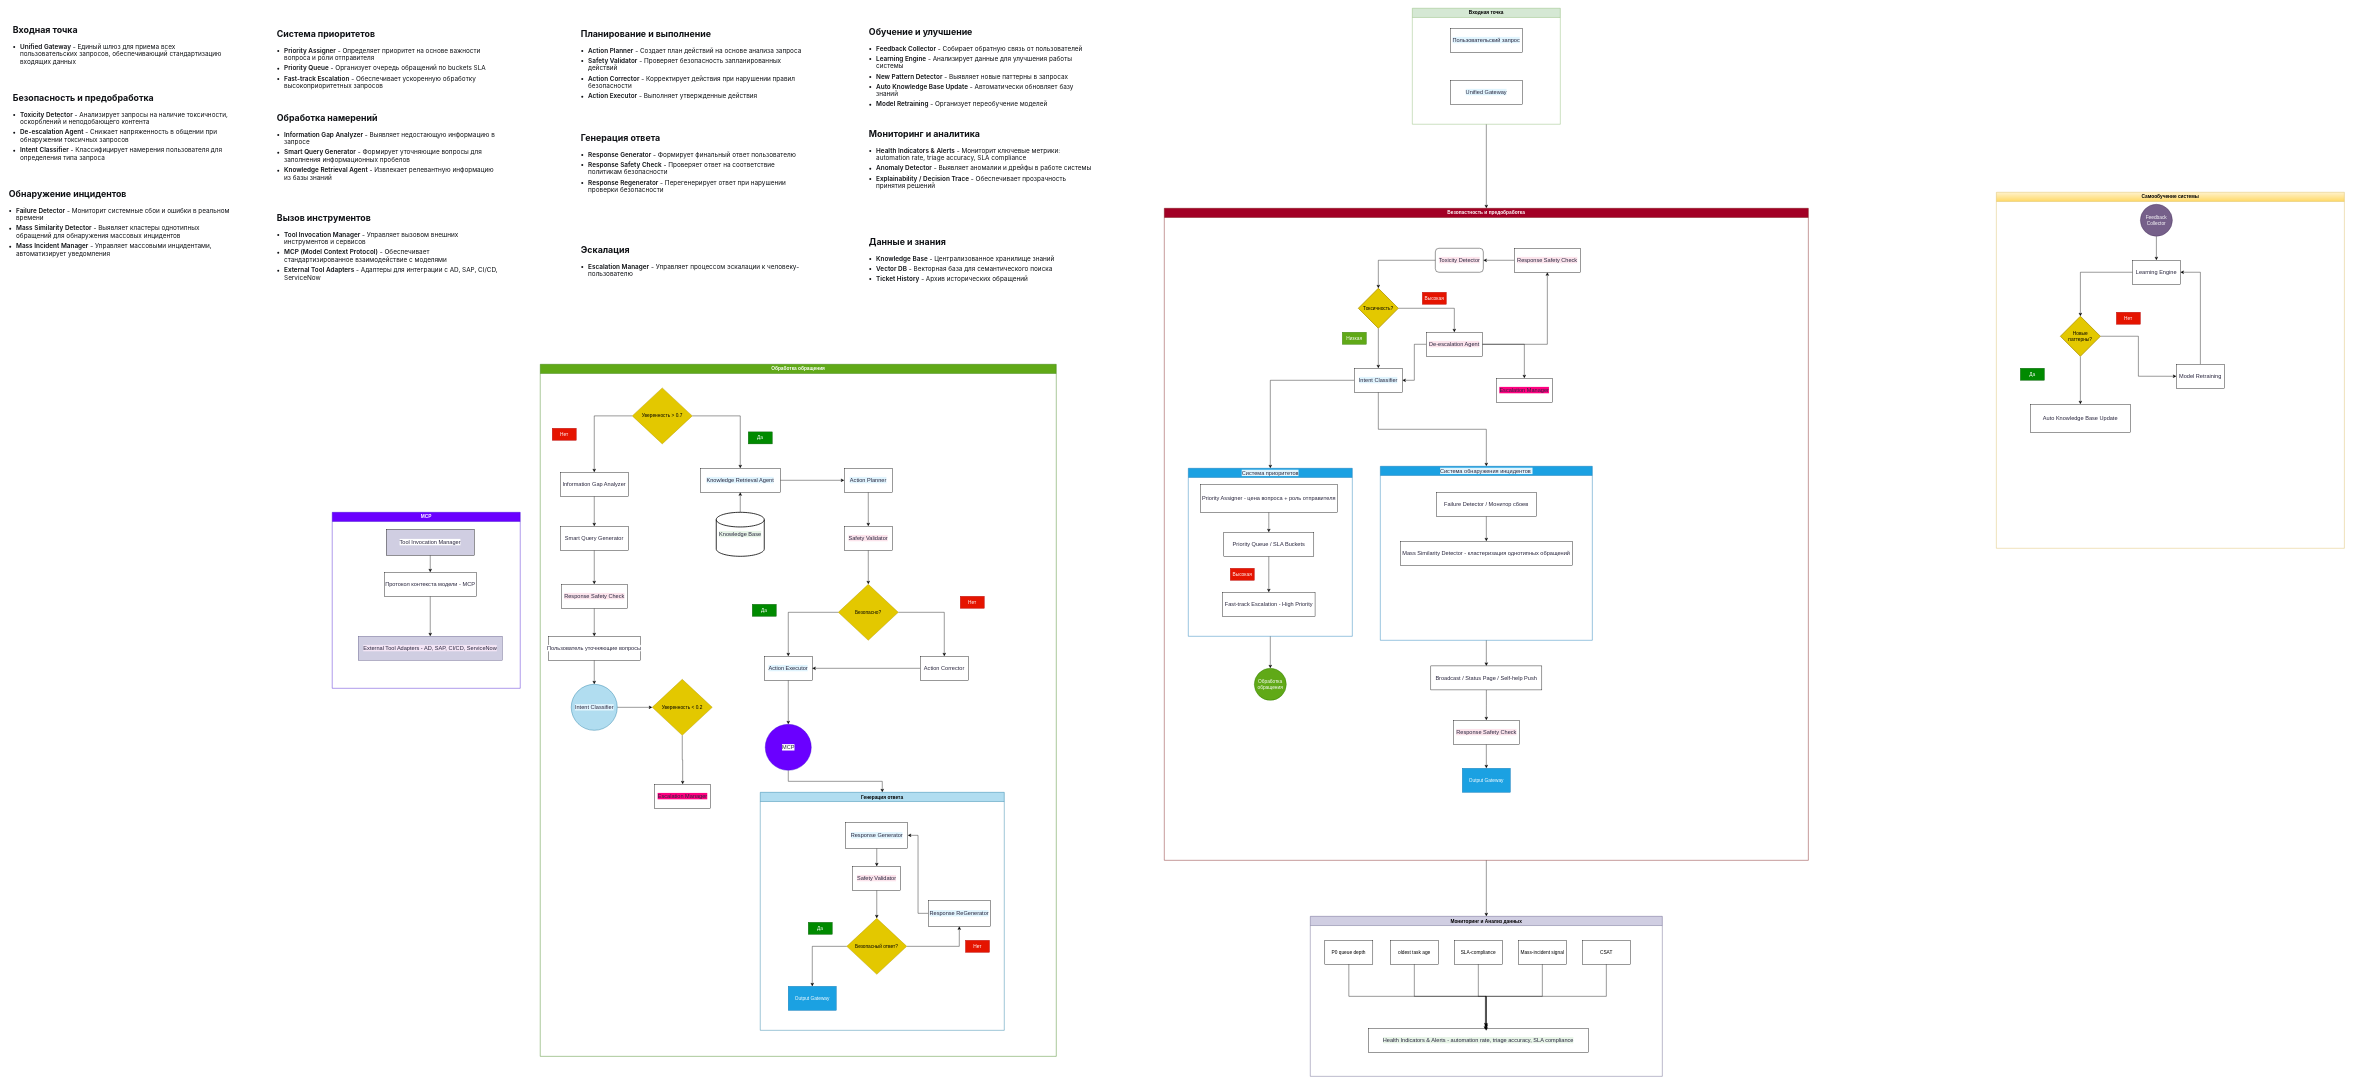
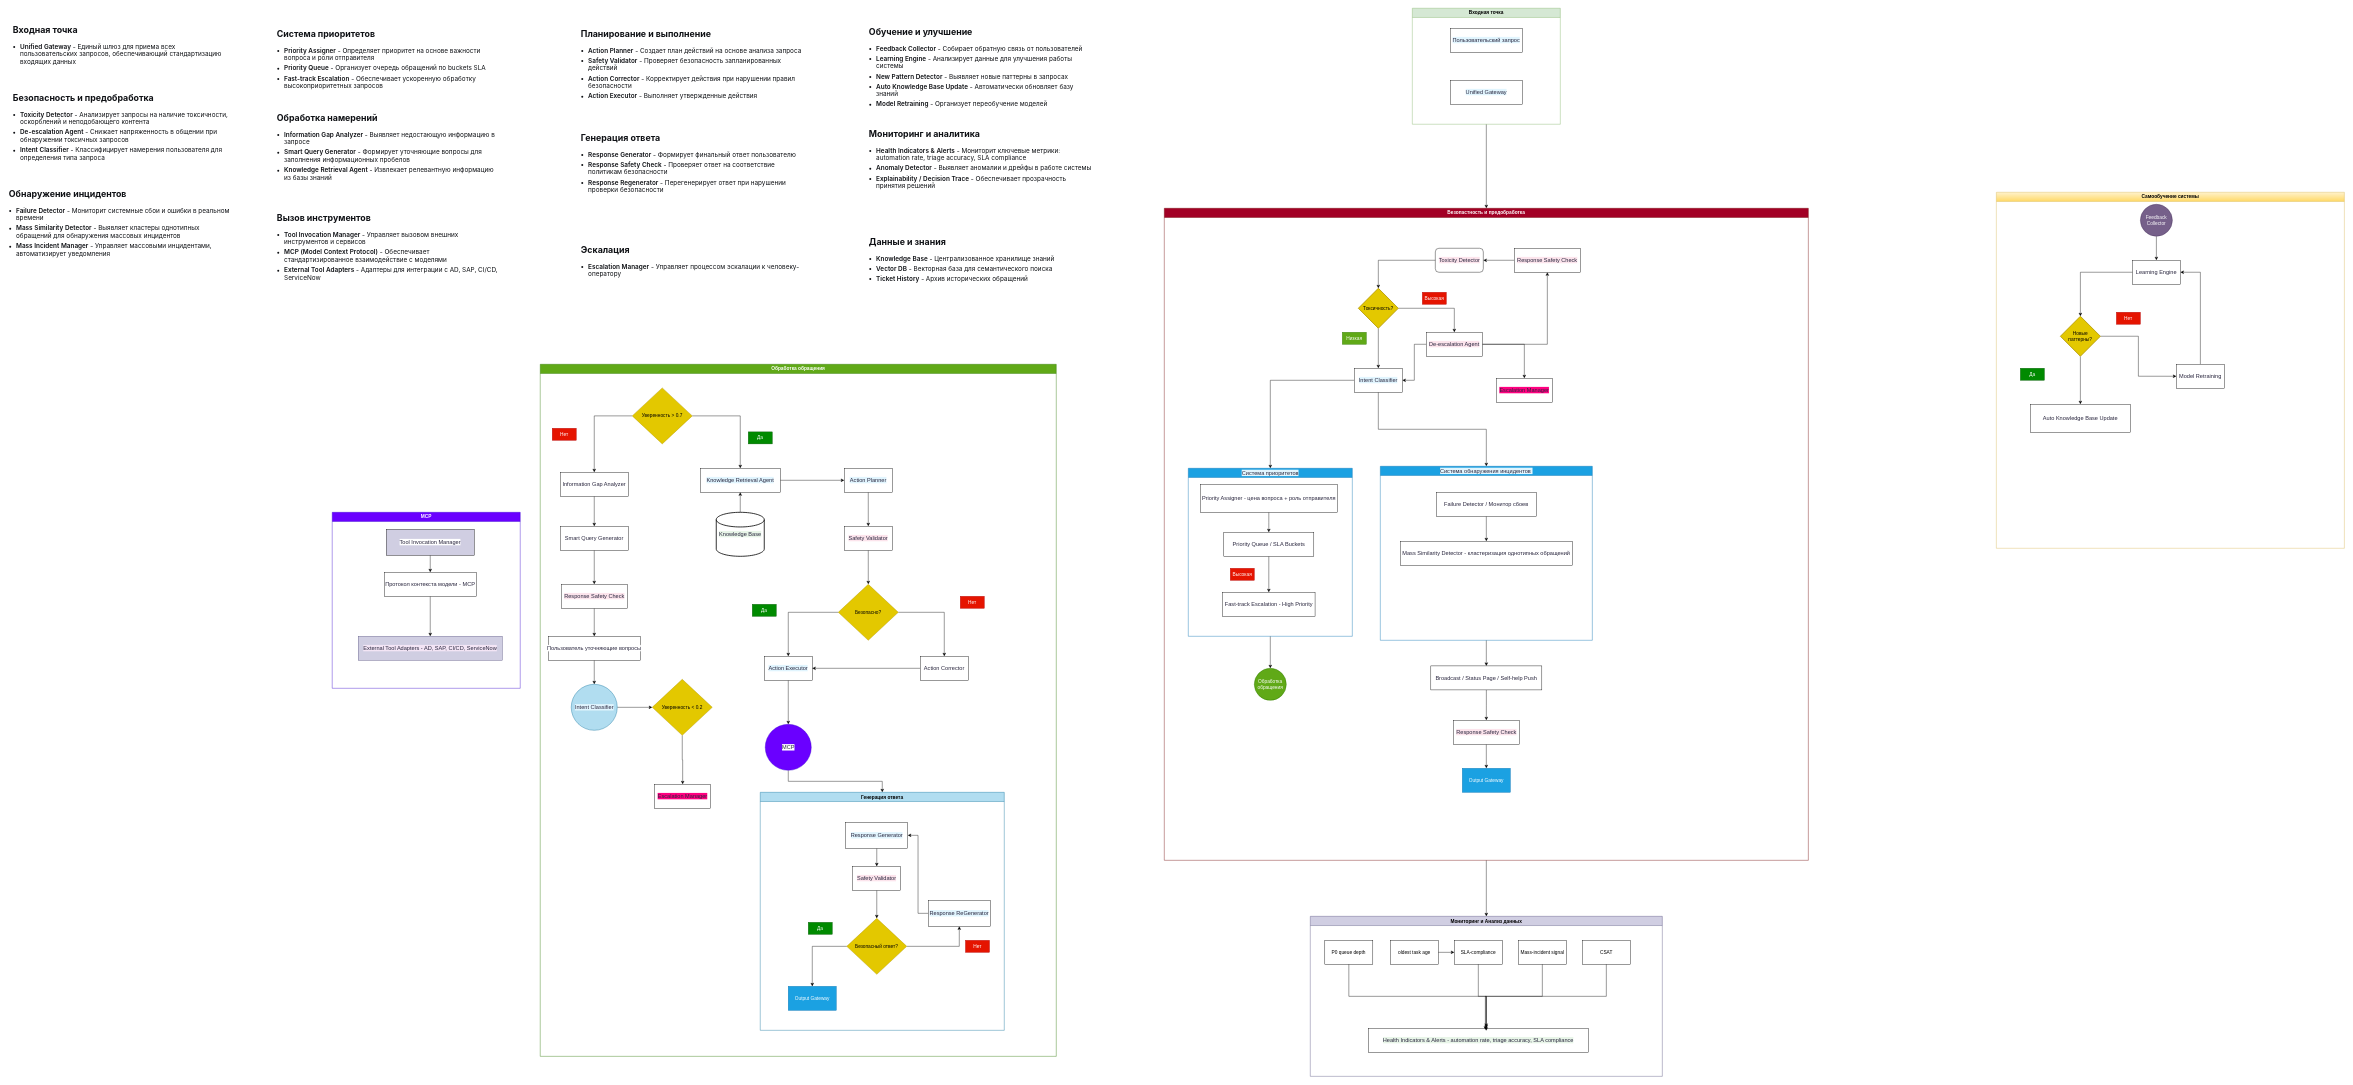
(675, 237) -> (671, 237)
(1414, 979) -> (1450, 952)
